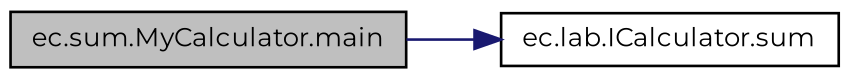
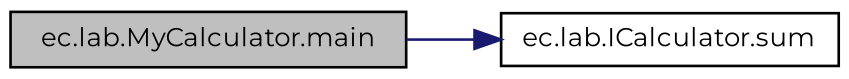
(208, 40) -> (208, 40)
